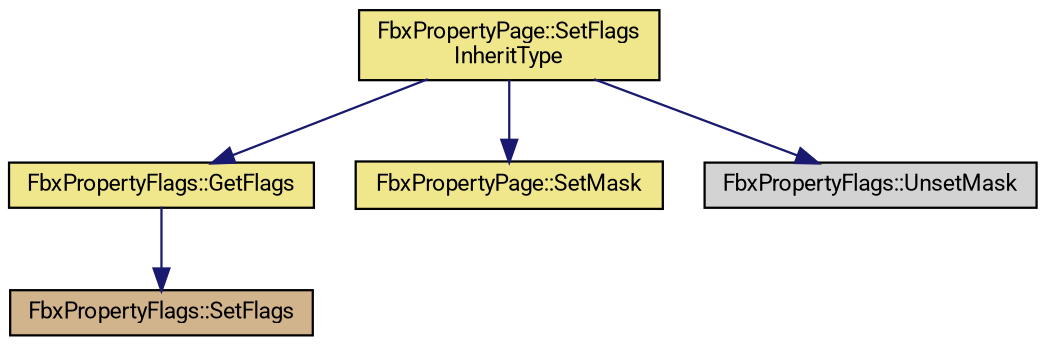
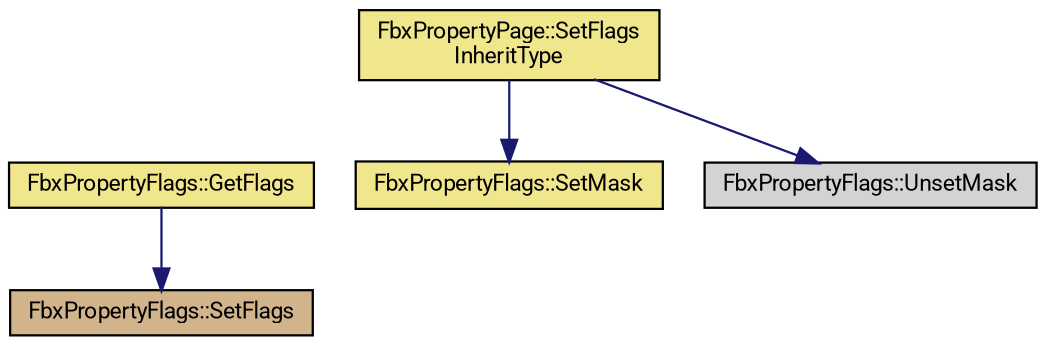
(330, 117) -> none
(509, 185) -> (509, 185)
